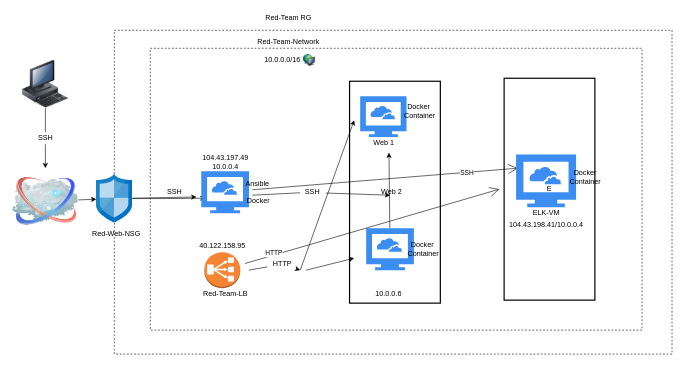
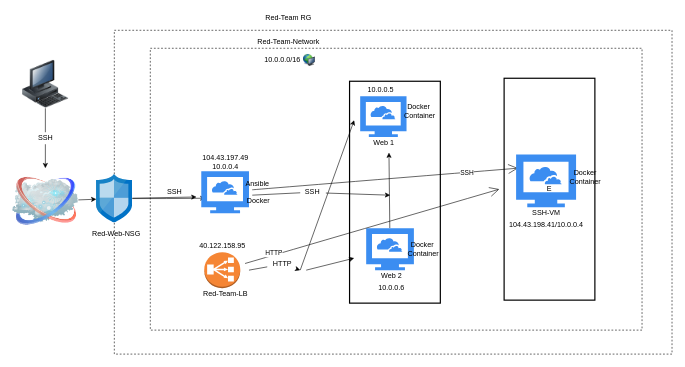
none -> (380, 90)
(392, 192) -> (392, 276)
(547, 213) -> (547, 213)
(389, 294) -> (392, 288)
